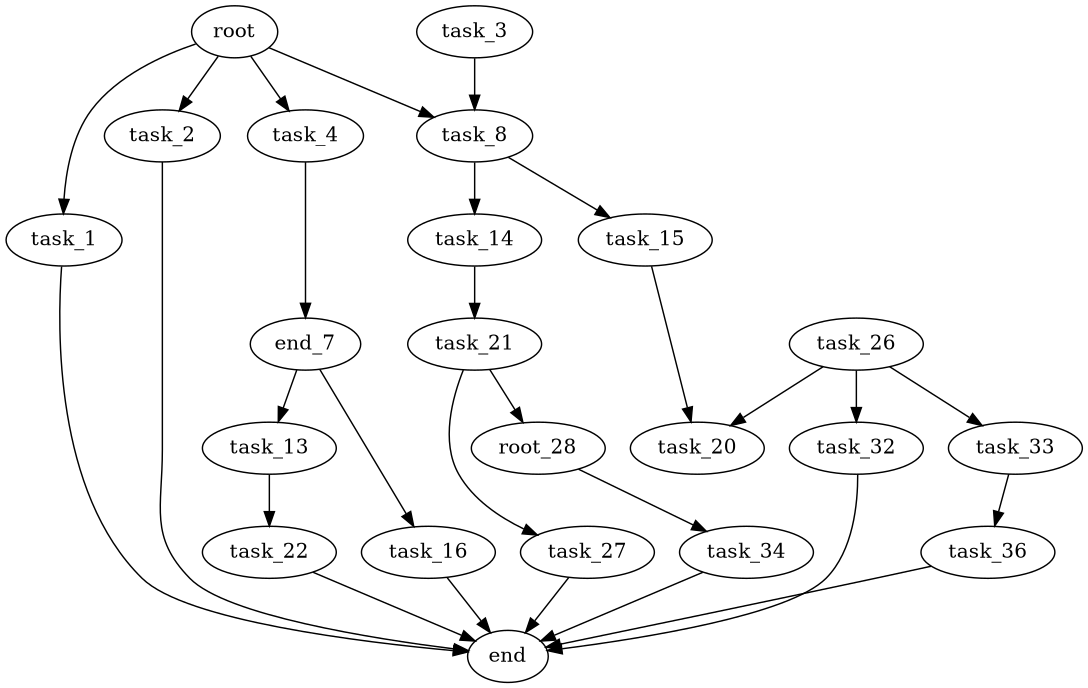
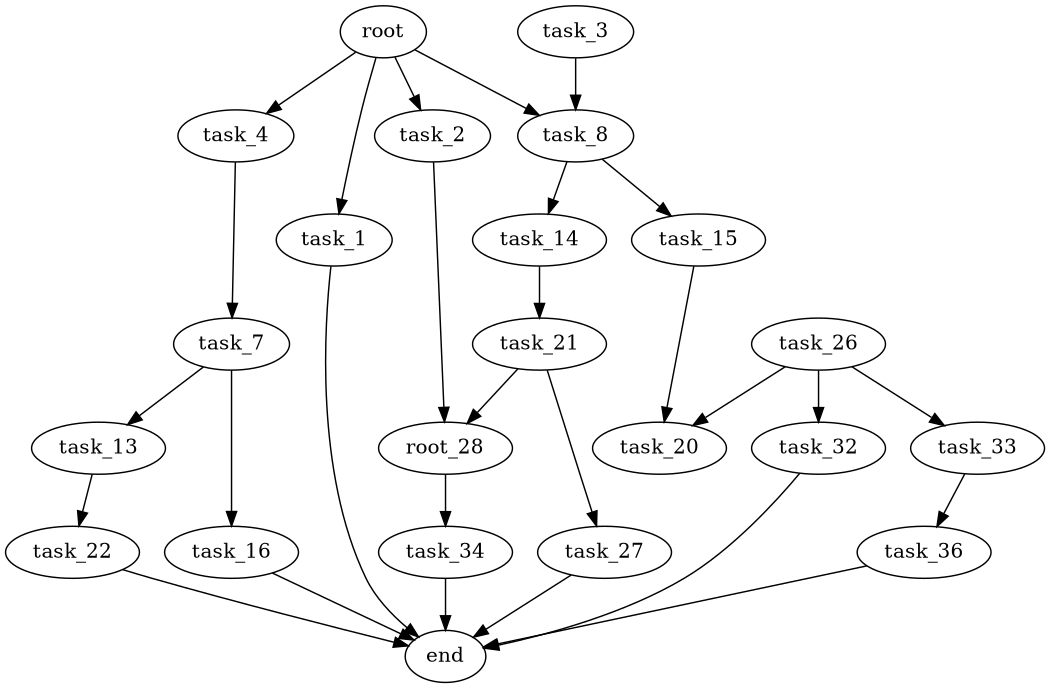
(306, 344) -> (232, 344)
(161, 512) -> (439, 285)
